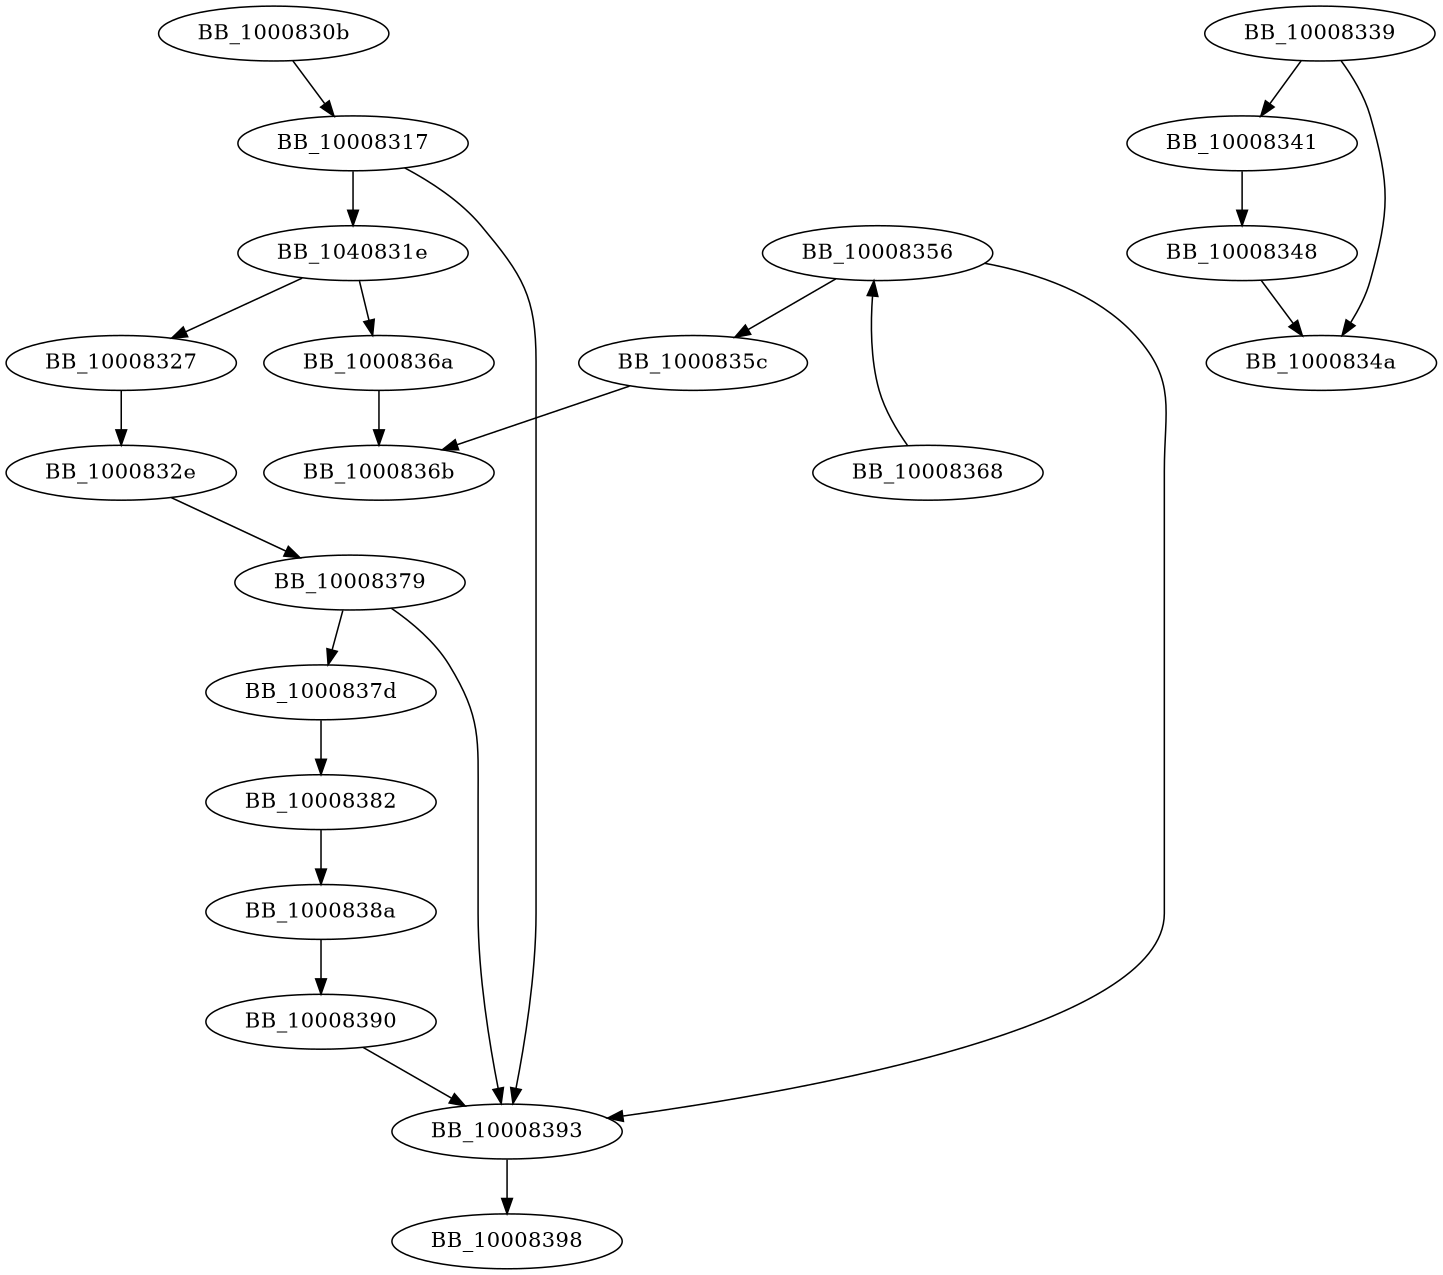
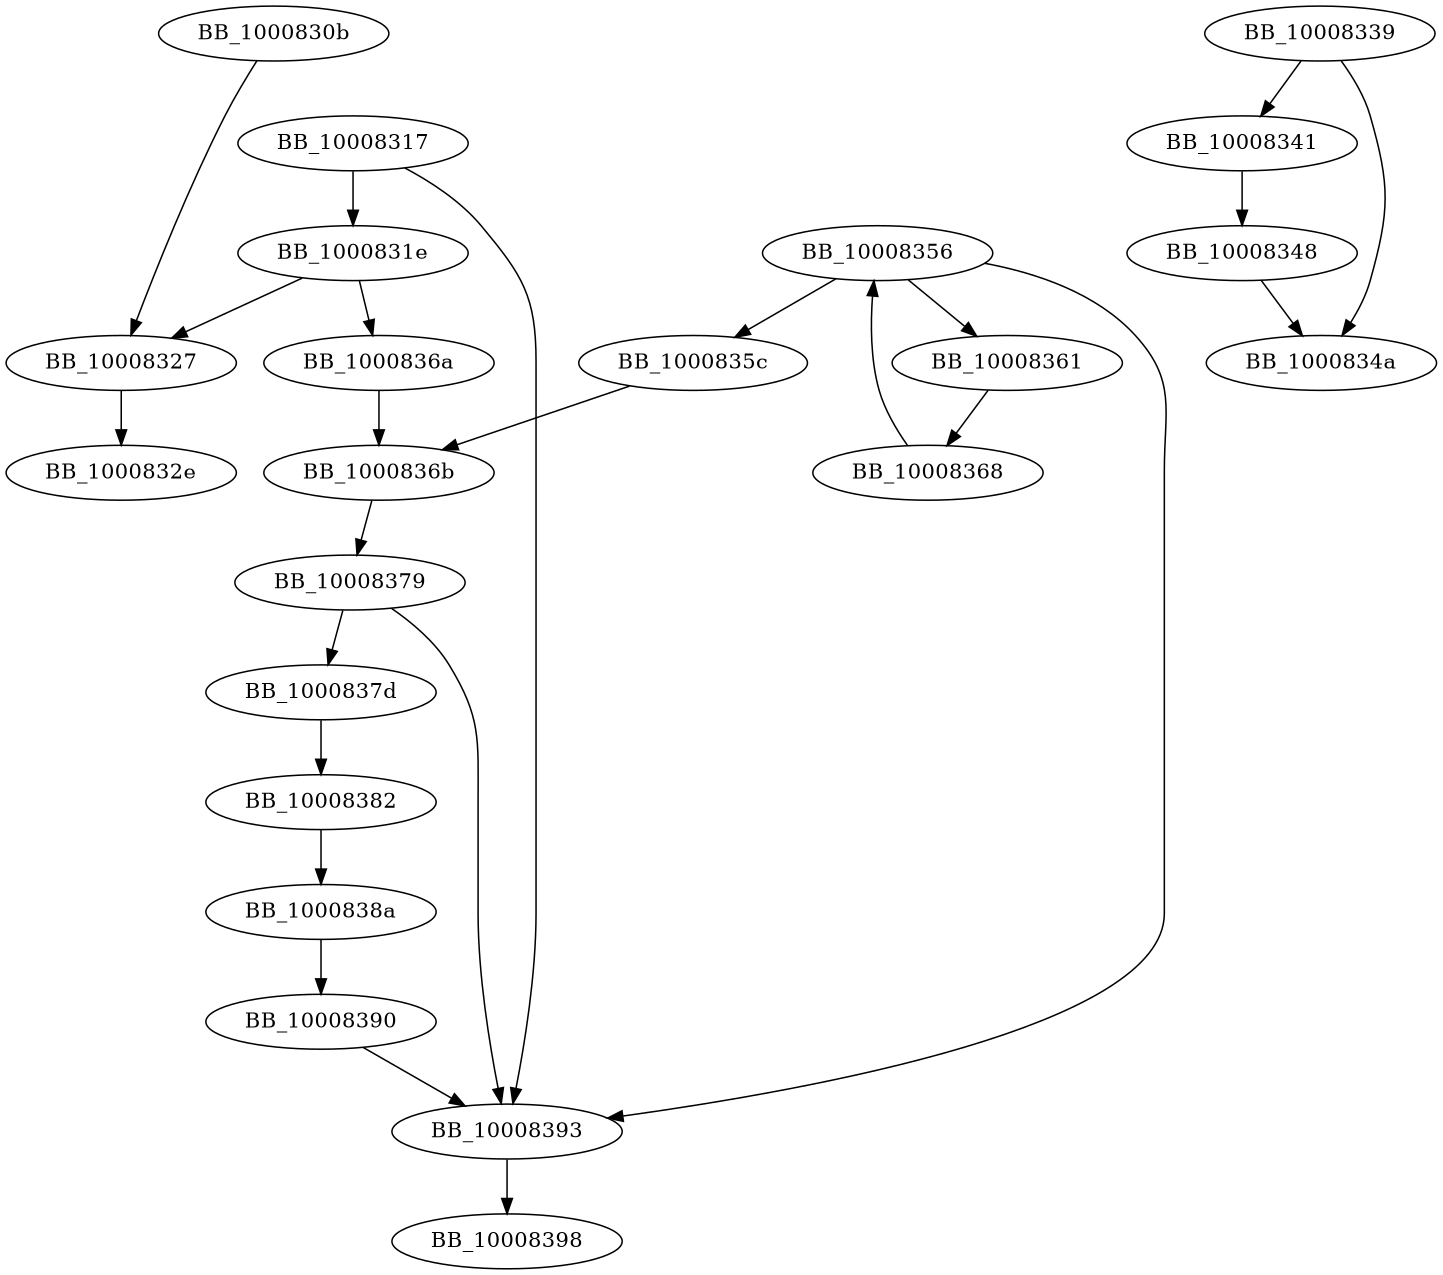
(309, 82) -> (191, 188)
(353, 253) -> (353, 253)
none -> (1007, 363)
(229, 524) -> (366, 520)
